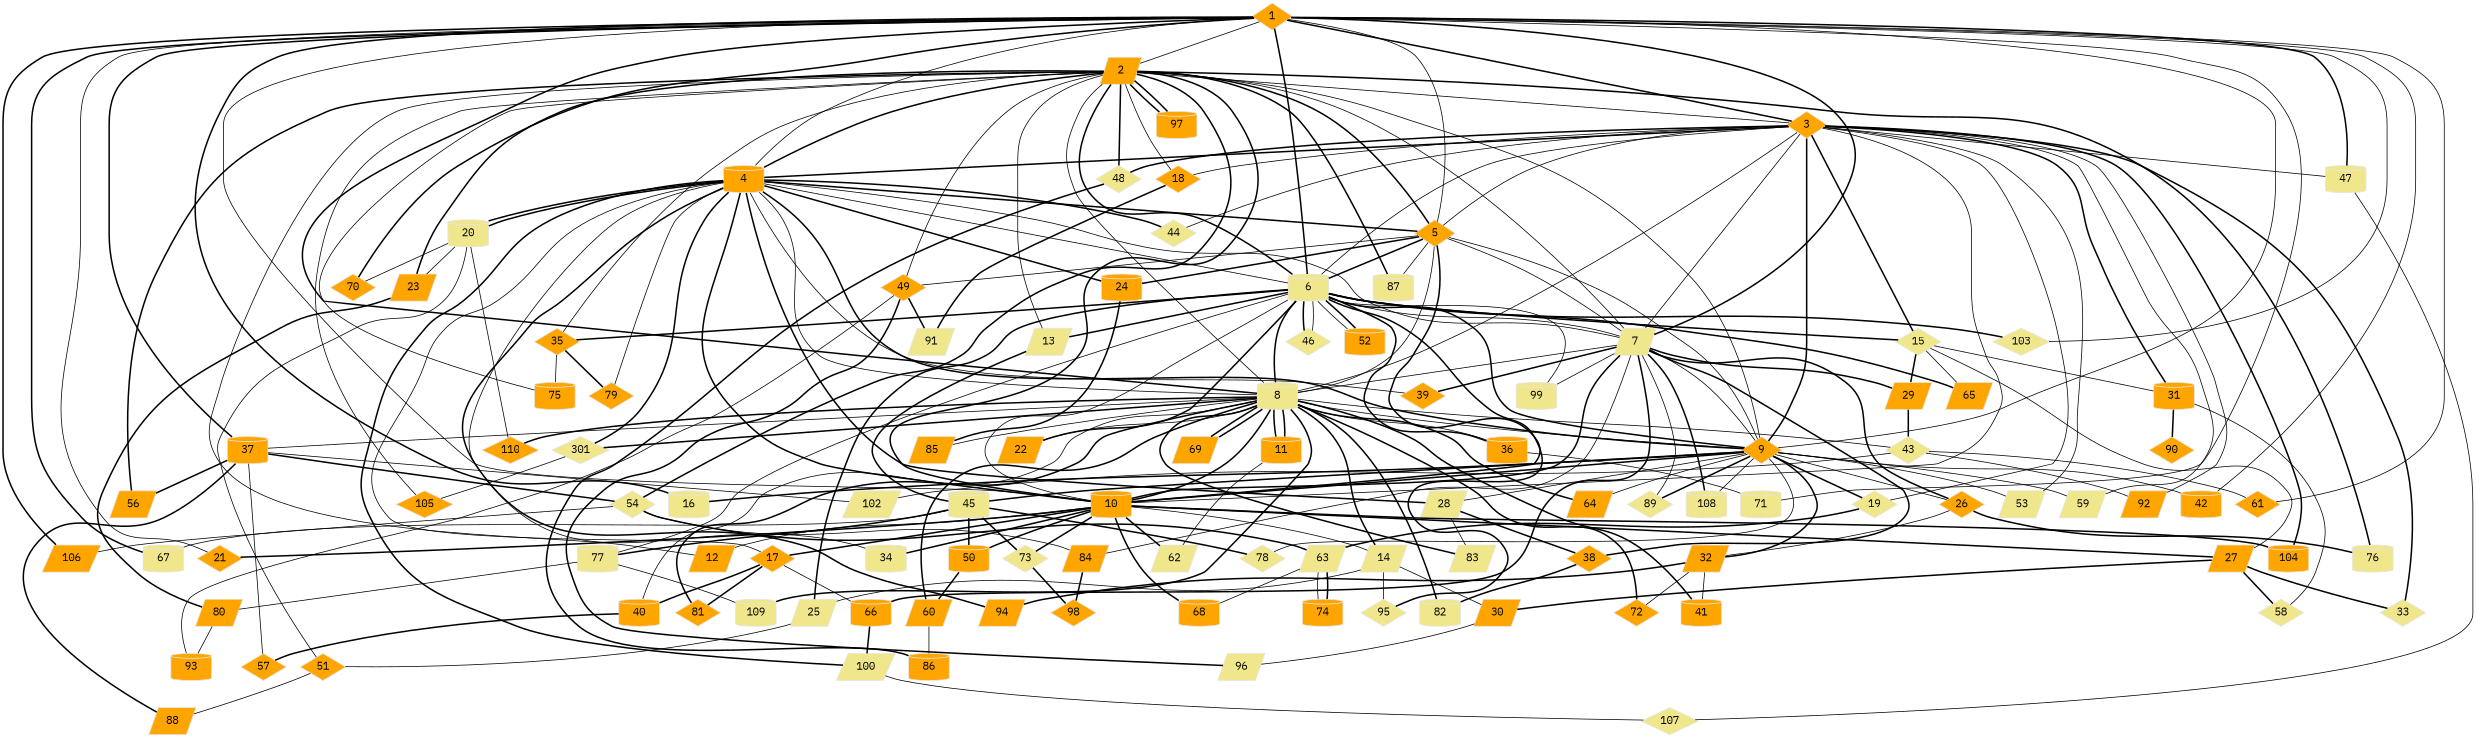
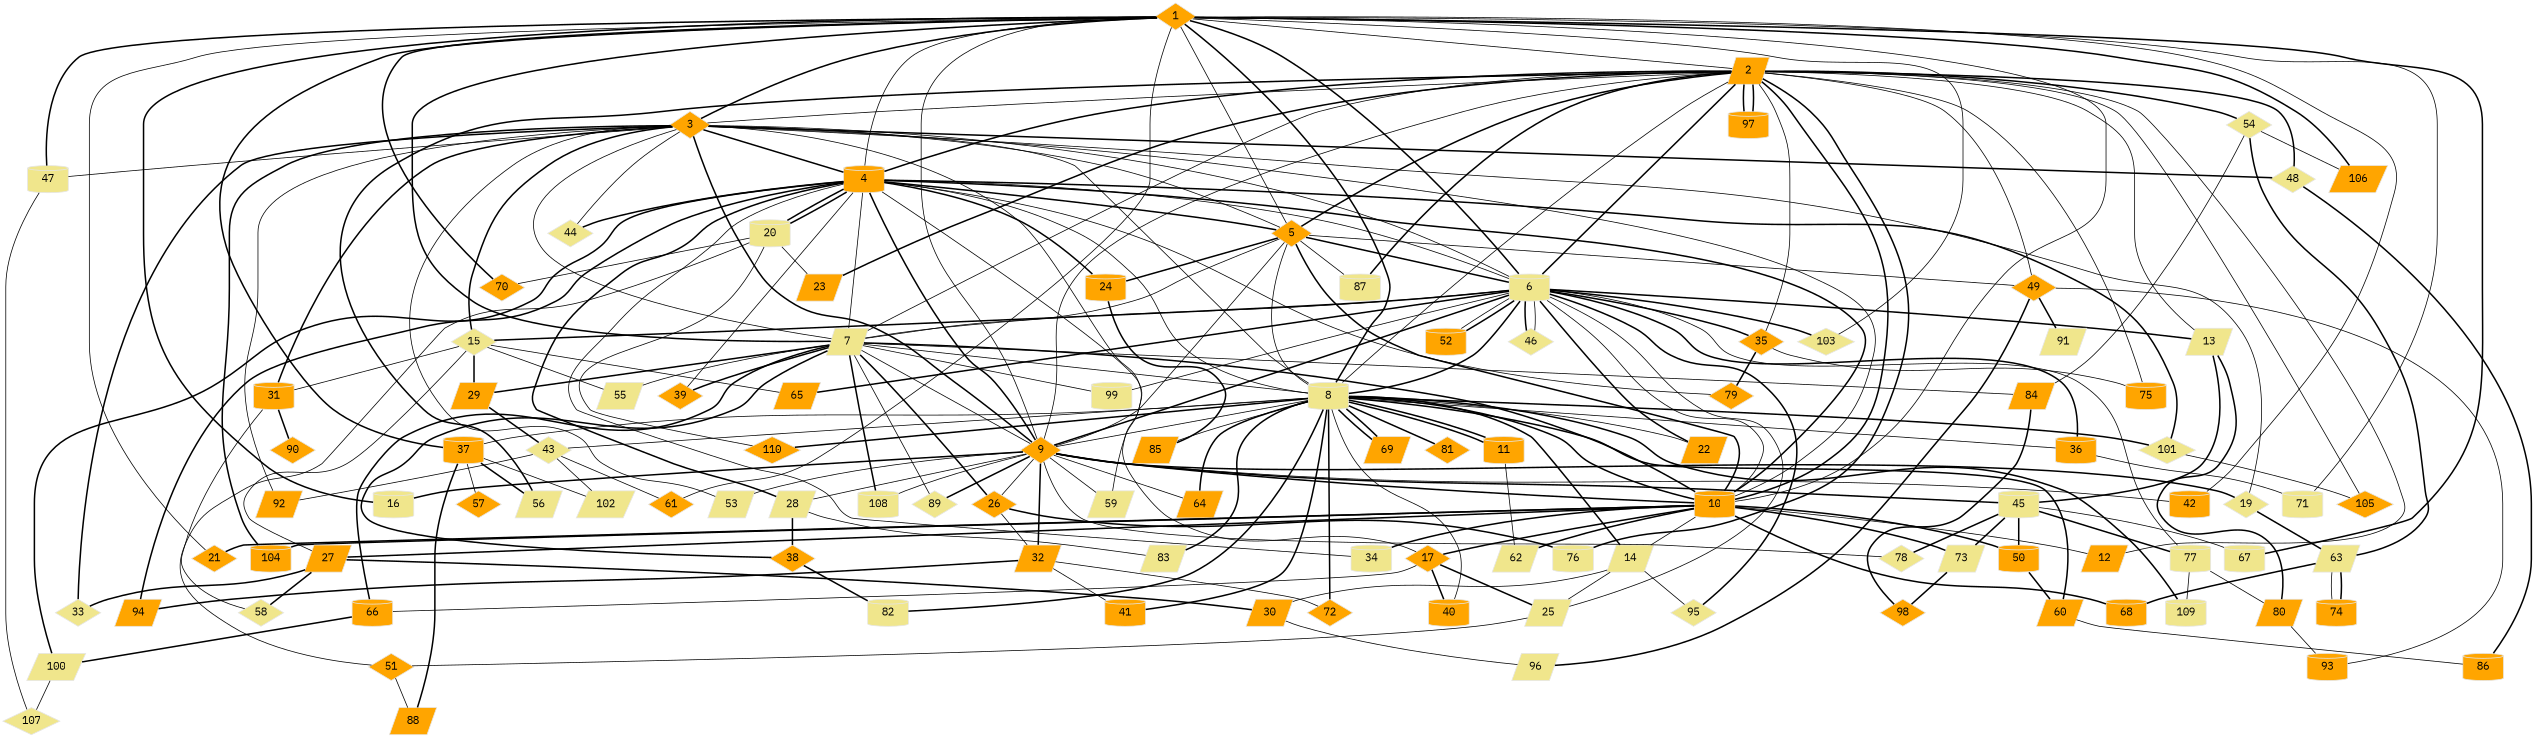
(1178, 179) -> none
(980, 358) -> (1777, 452)
none -> (620, 396)
(153, 410) -> (2161, 493)
(580, 450) -> (2167, 450)
(441, 478) -> none
(133, 504) -> (539, 504)
(1025, 559) -> (1962, 559)
(735, 586) -> (1479, 582)
(1260, 586) -> (2239, 580)
(445, 626) -> none
